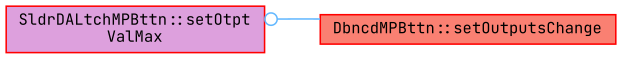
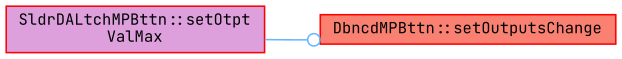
(299, 19) -> (286, 40)
